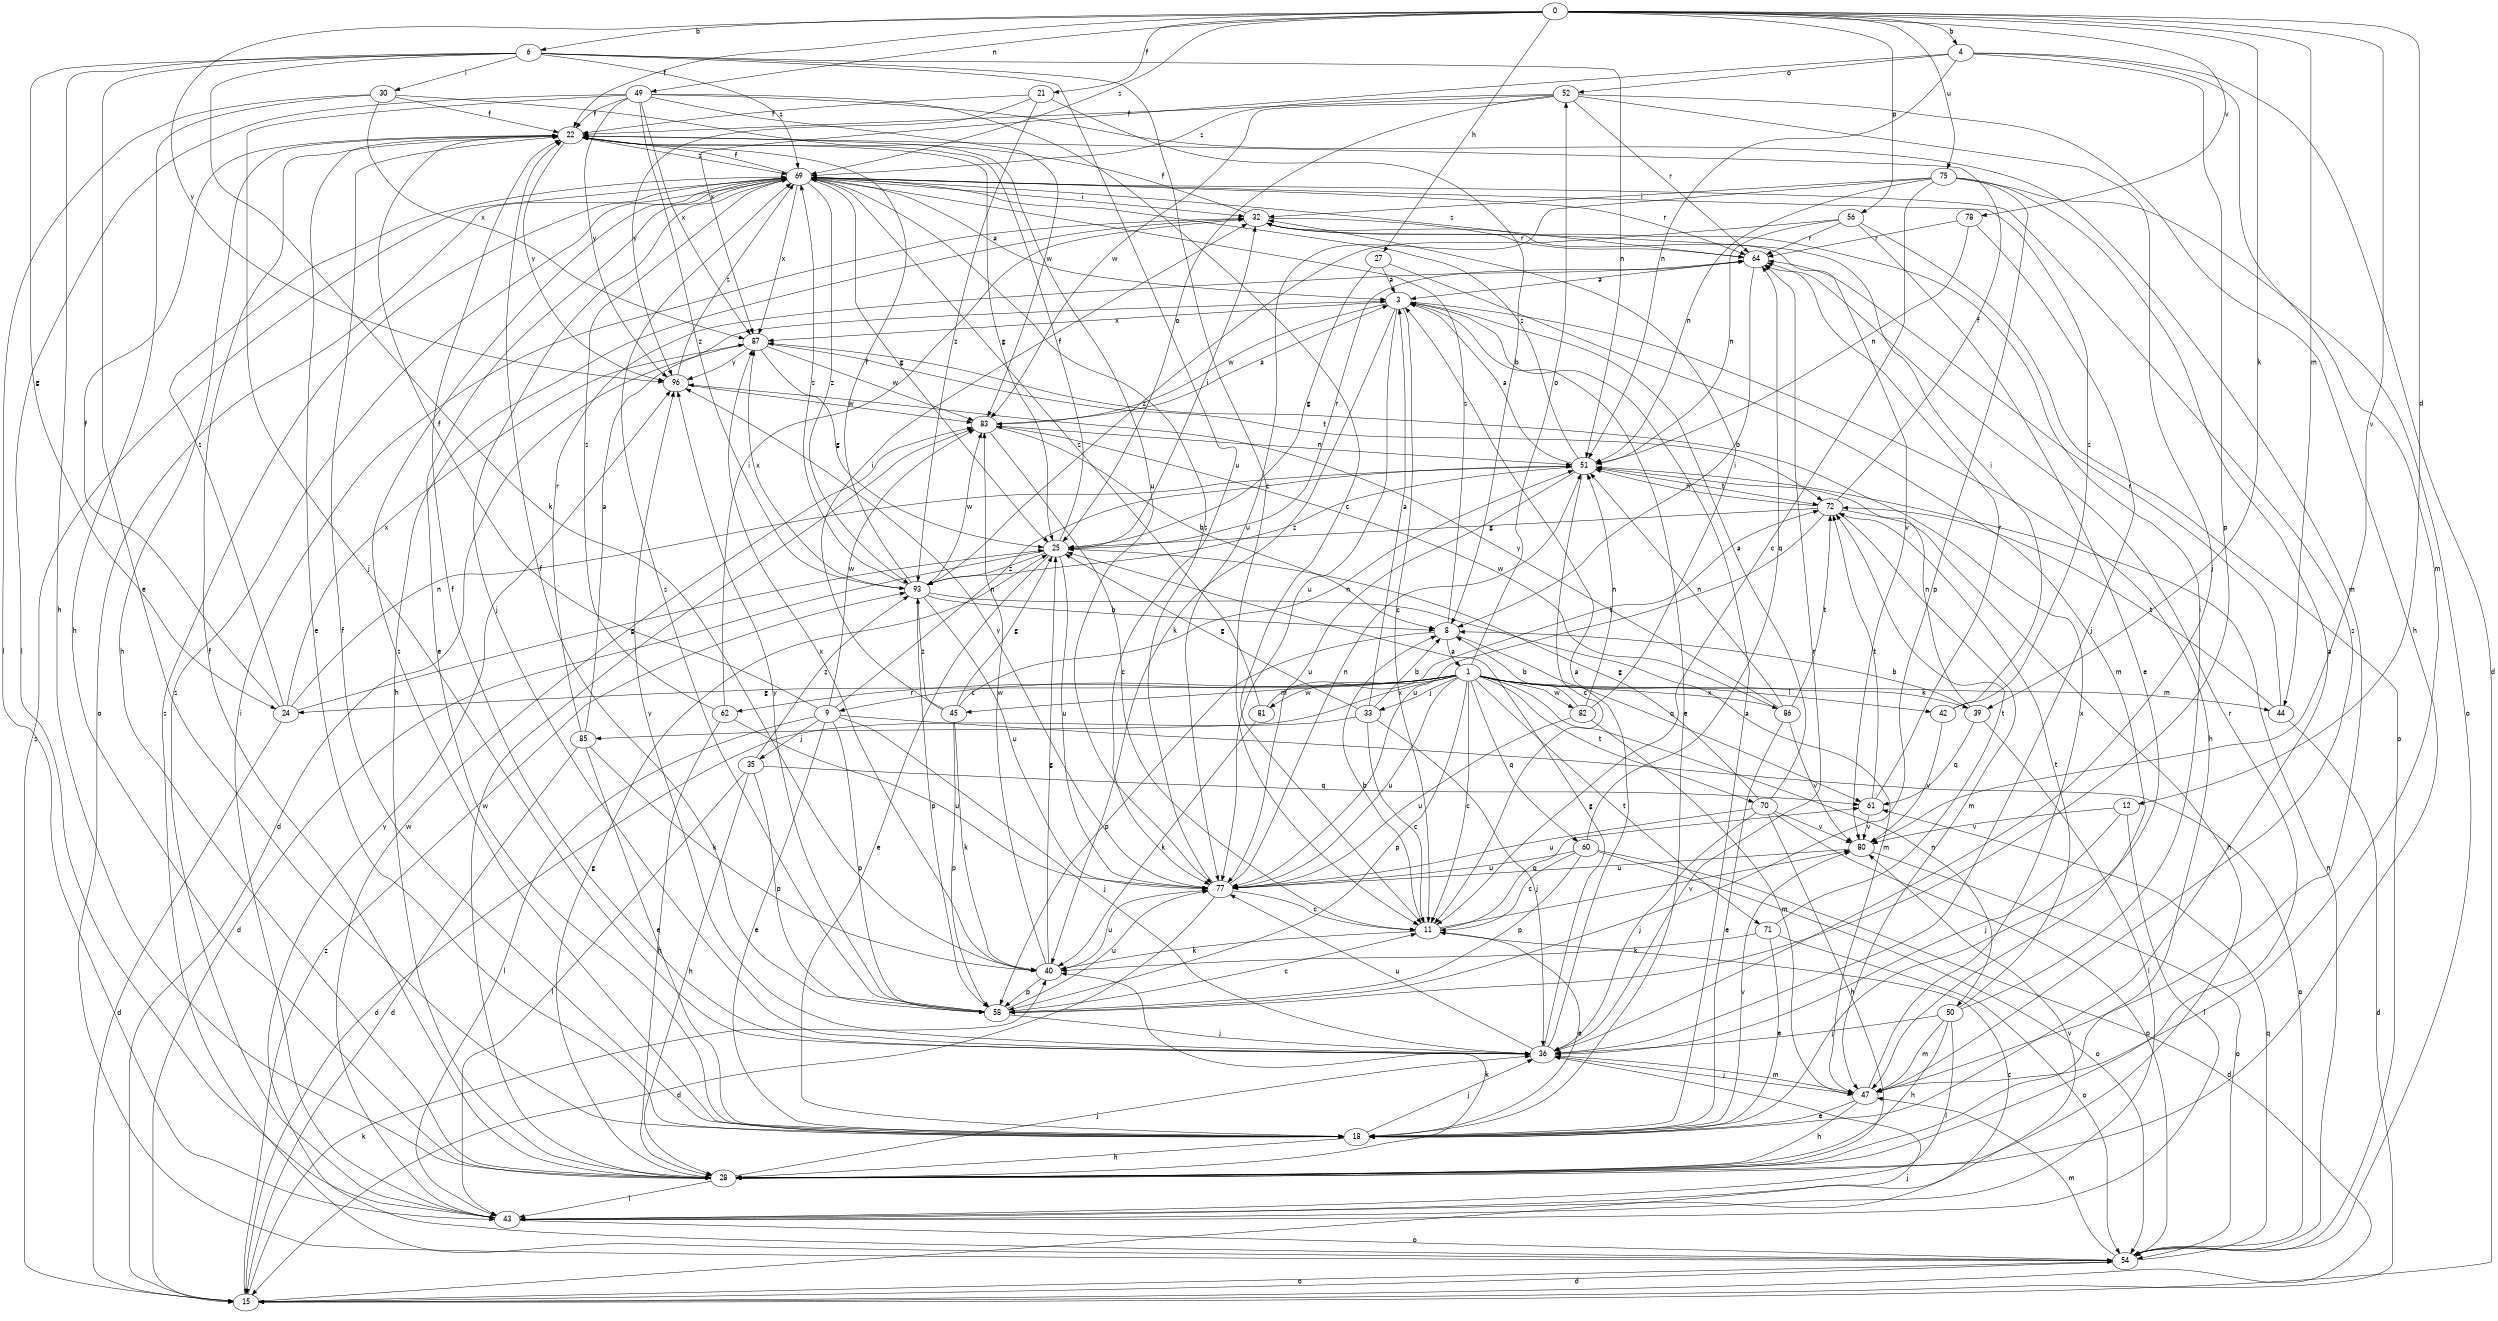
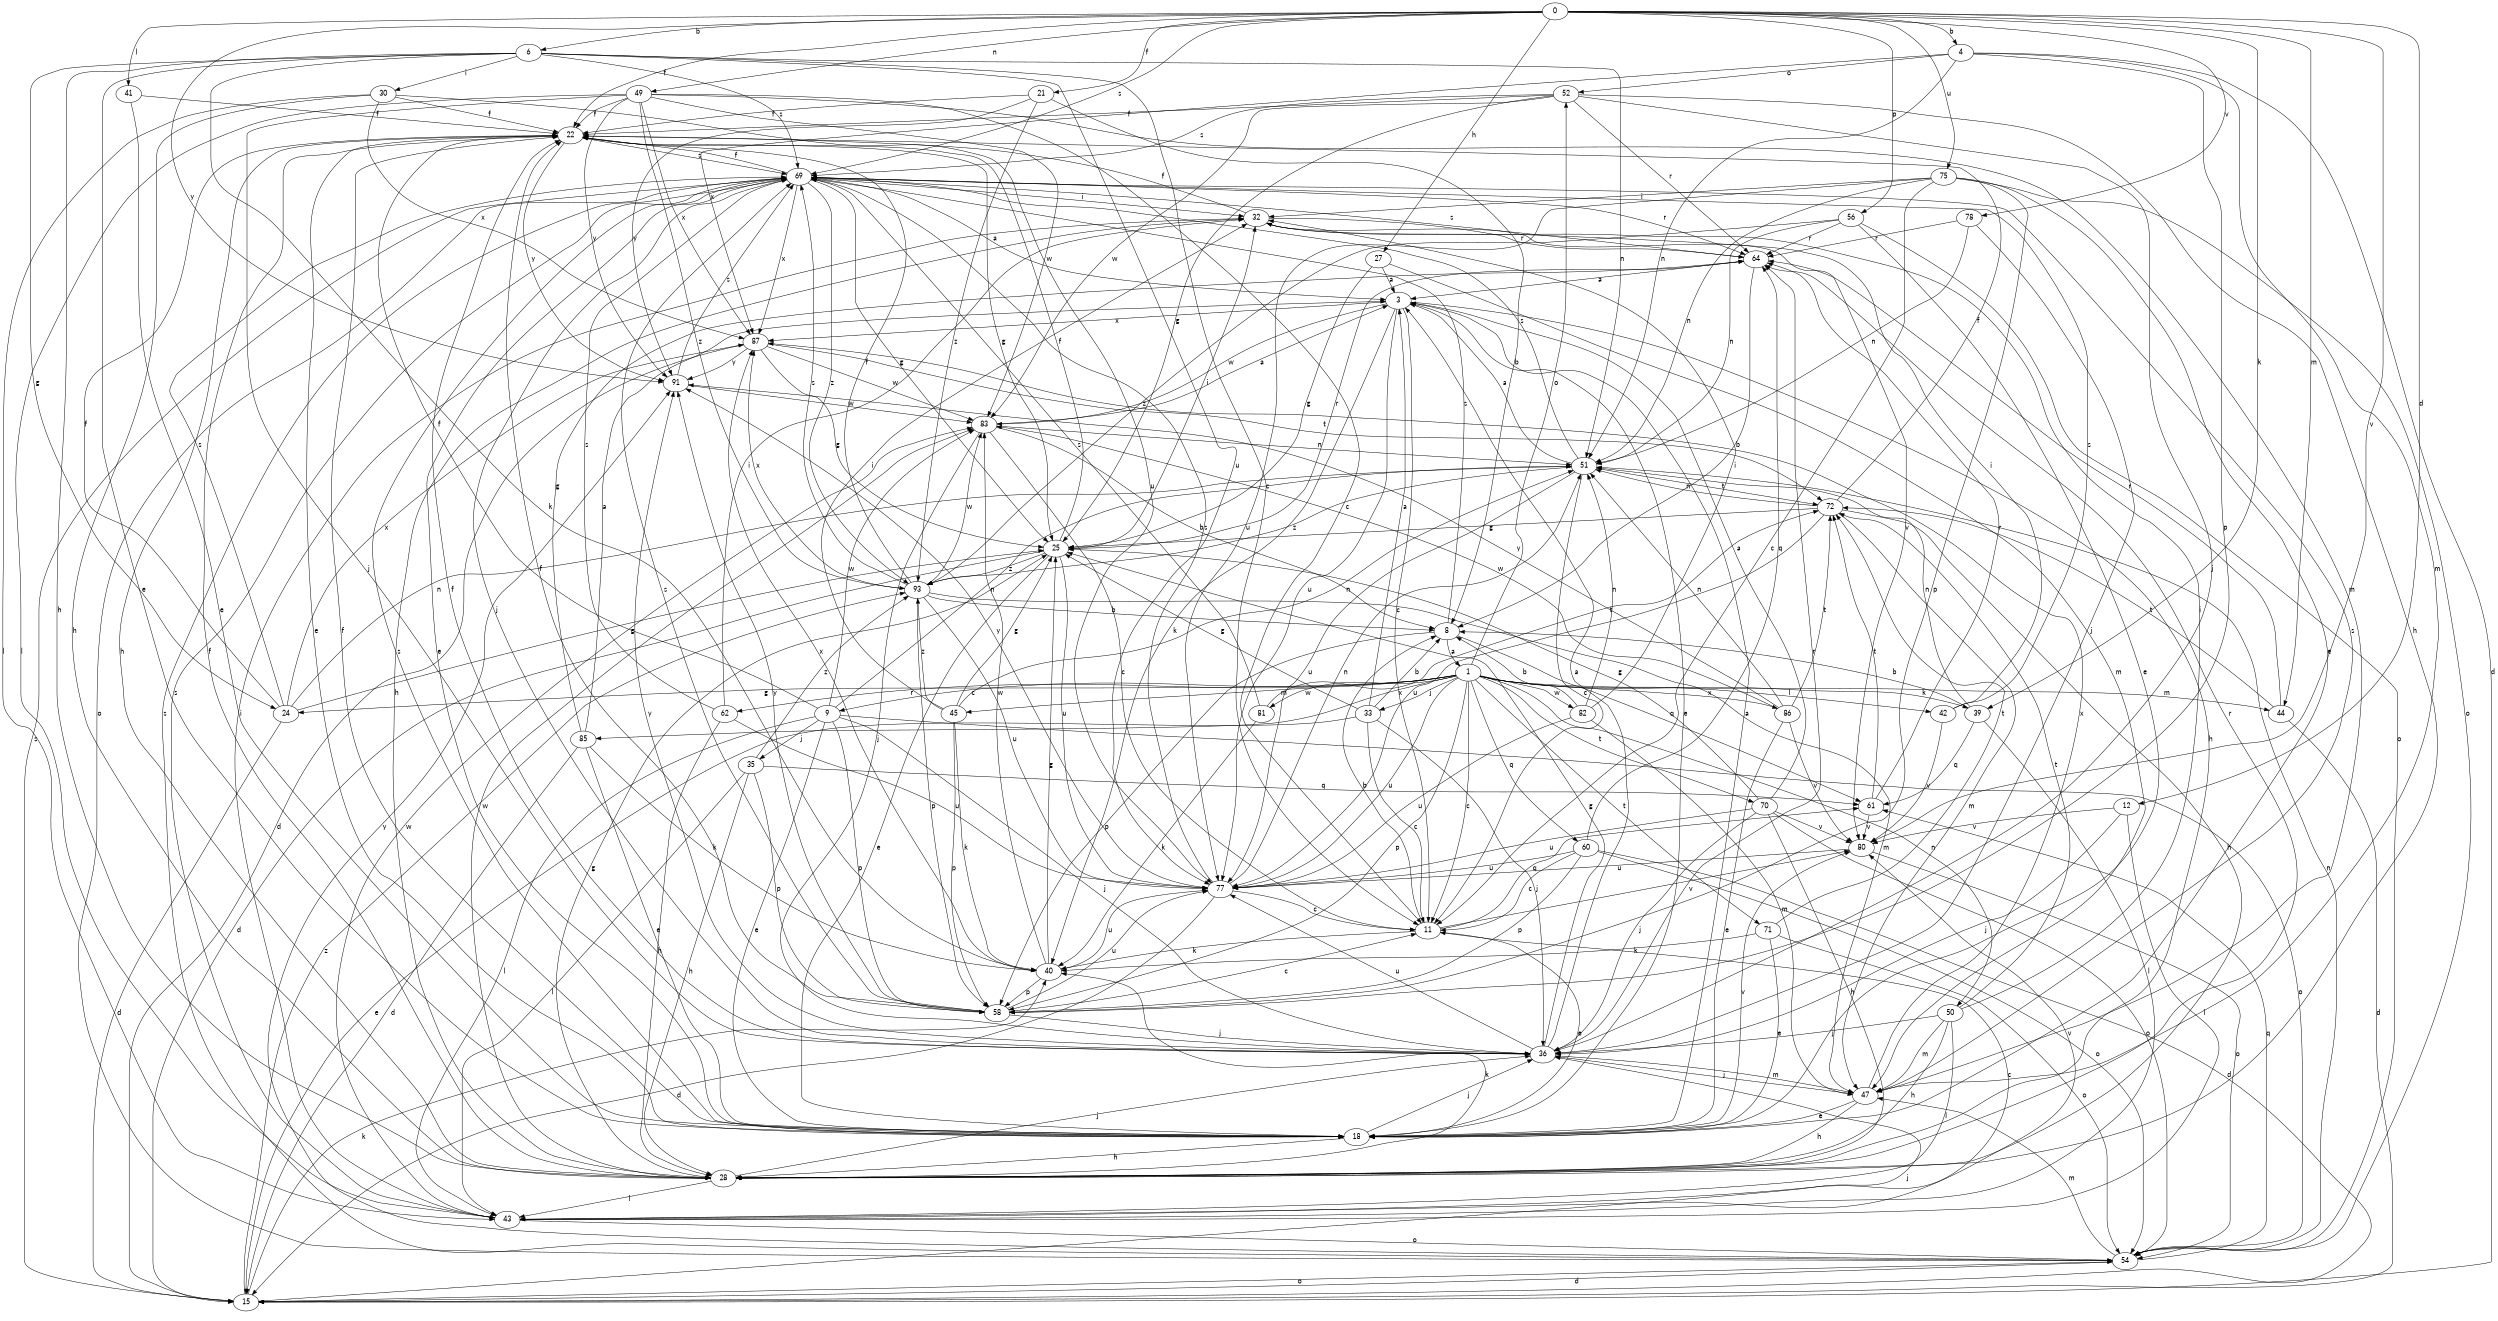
none -> (129, 94)
(1178, 321) -> (1178, 321)
(676, 383) -> (676, 383)
(558, 487) -> (558, 487)
(2329, 652) -> (2329, 652)
none -> (858, 1012)
(377, 1013) -> (377, 1013)
